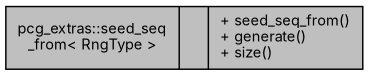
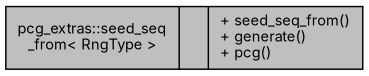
(247, 53) -> (246, 53)
